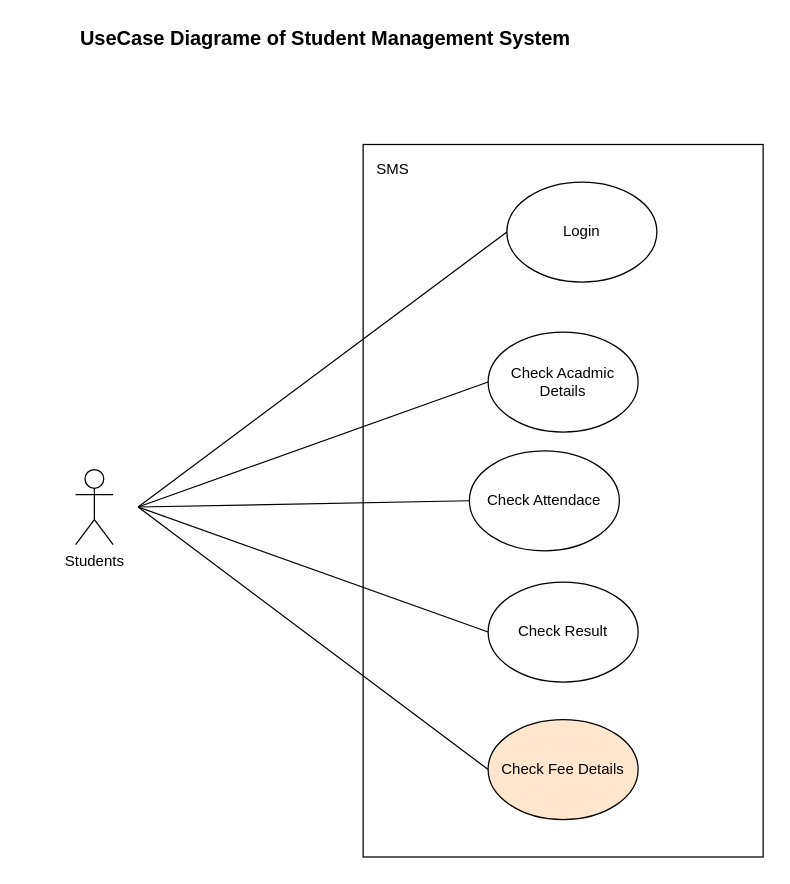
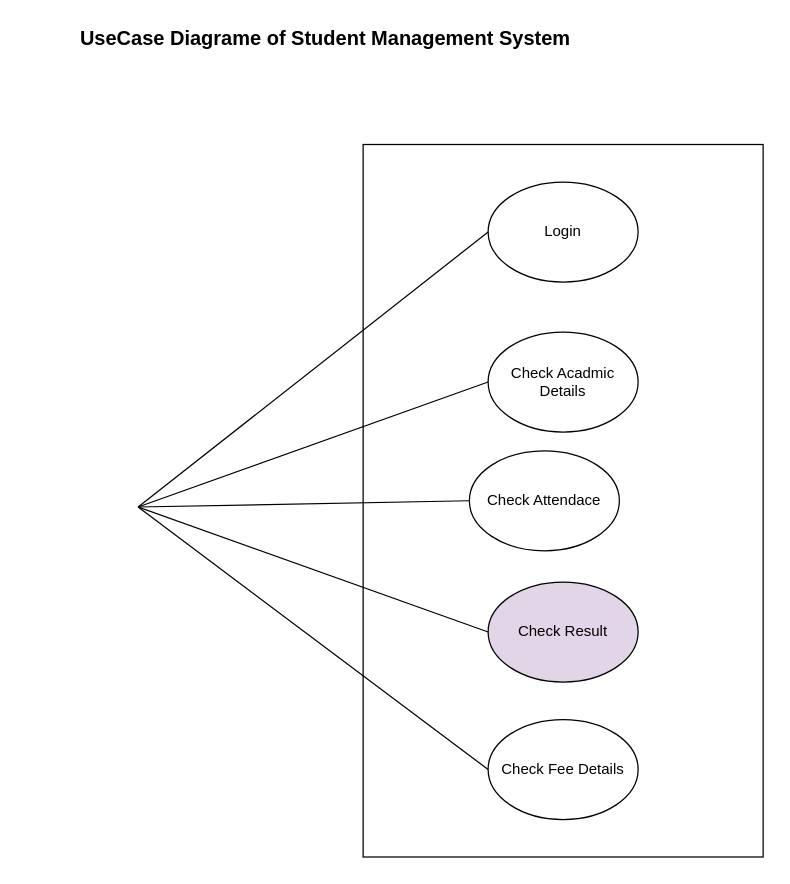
(393, 169) -> none
(582, 232) -> (563, 232)
(94, 507) -> none
(563, 632) -> (563, 632)
(563, 769) -> (563, 769)
